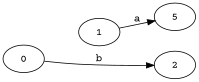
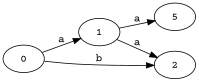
none -> (58, 47)
none -> (134, 47)
